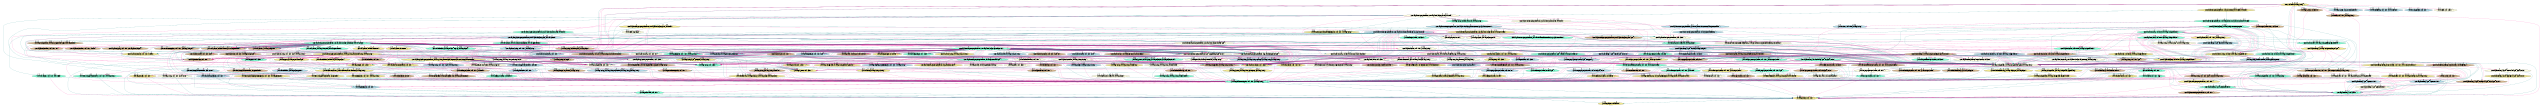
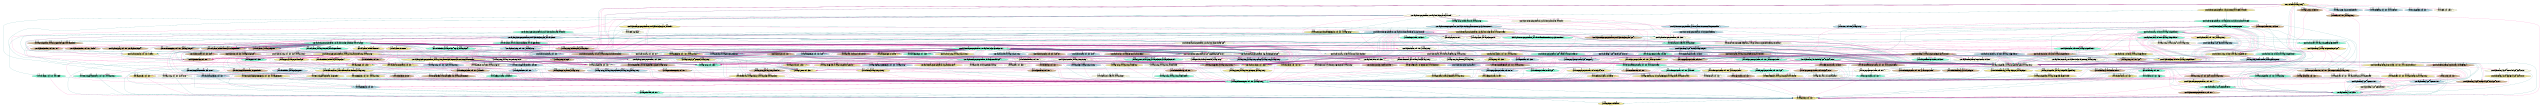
(683, 54) -> (683, 54)
(1589, 71) -> (1589, 71)
